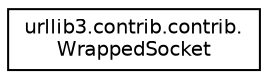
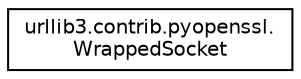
(134, 40) -> (150, 40)
